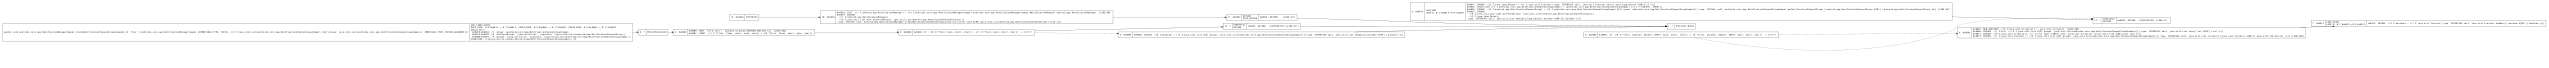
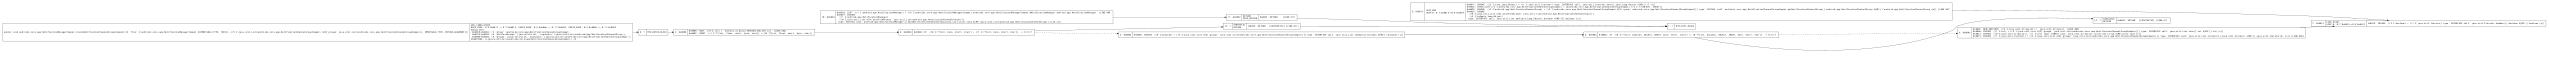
(1483, 16) -> (1485, 16)
(744, 17) -> none
(2008, 18) -> (2170, 12)
(1510, 29) -> (1494, 35)
(1895, 45) -> (1895, 45)
